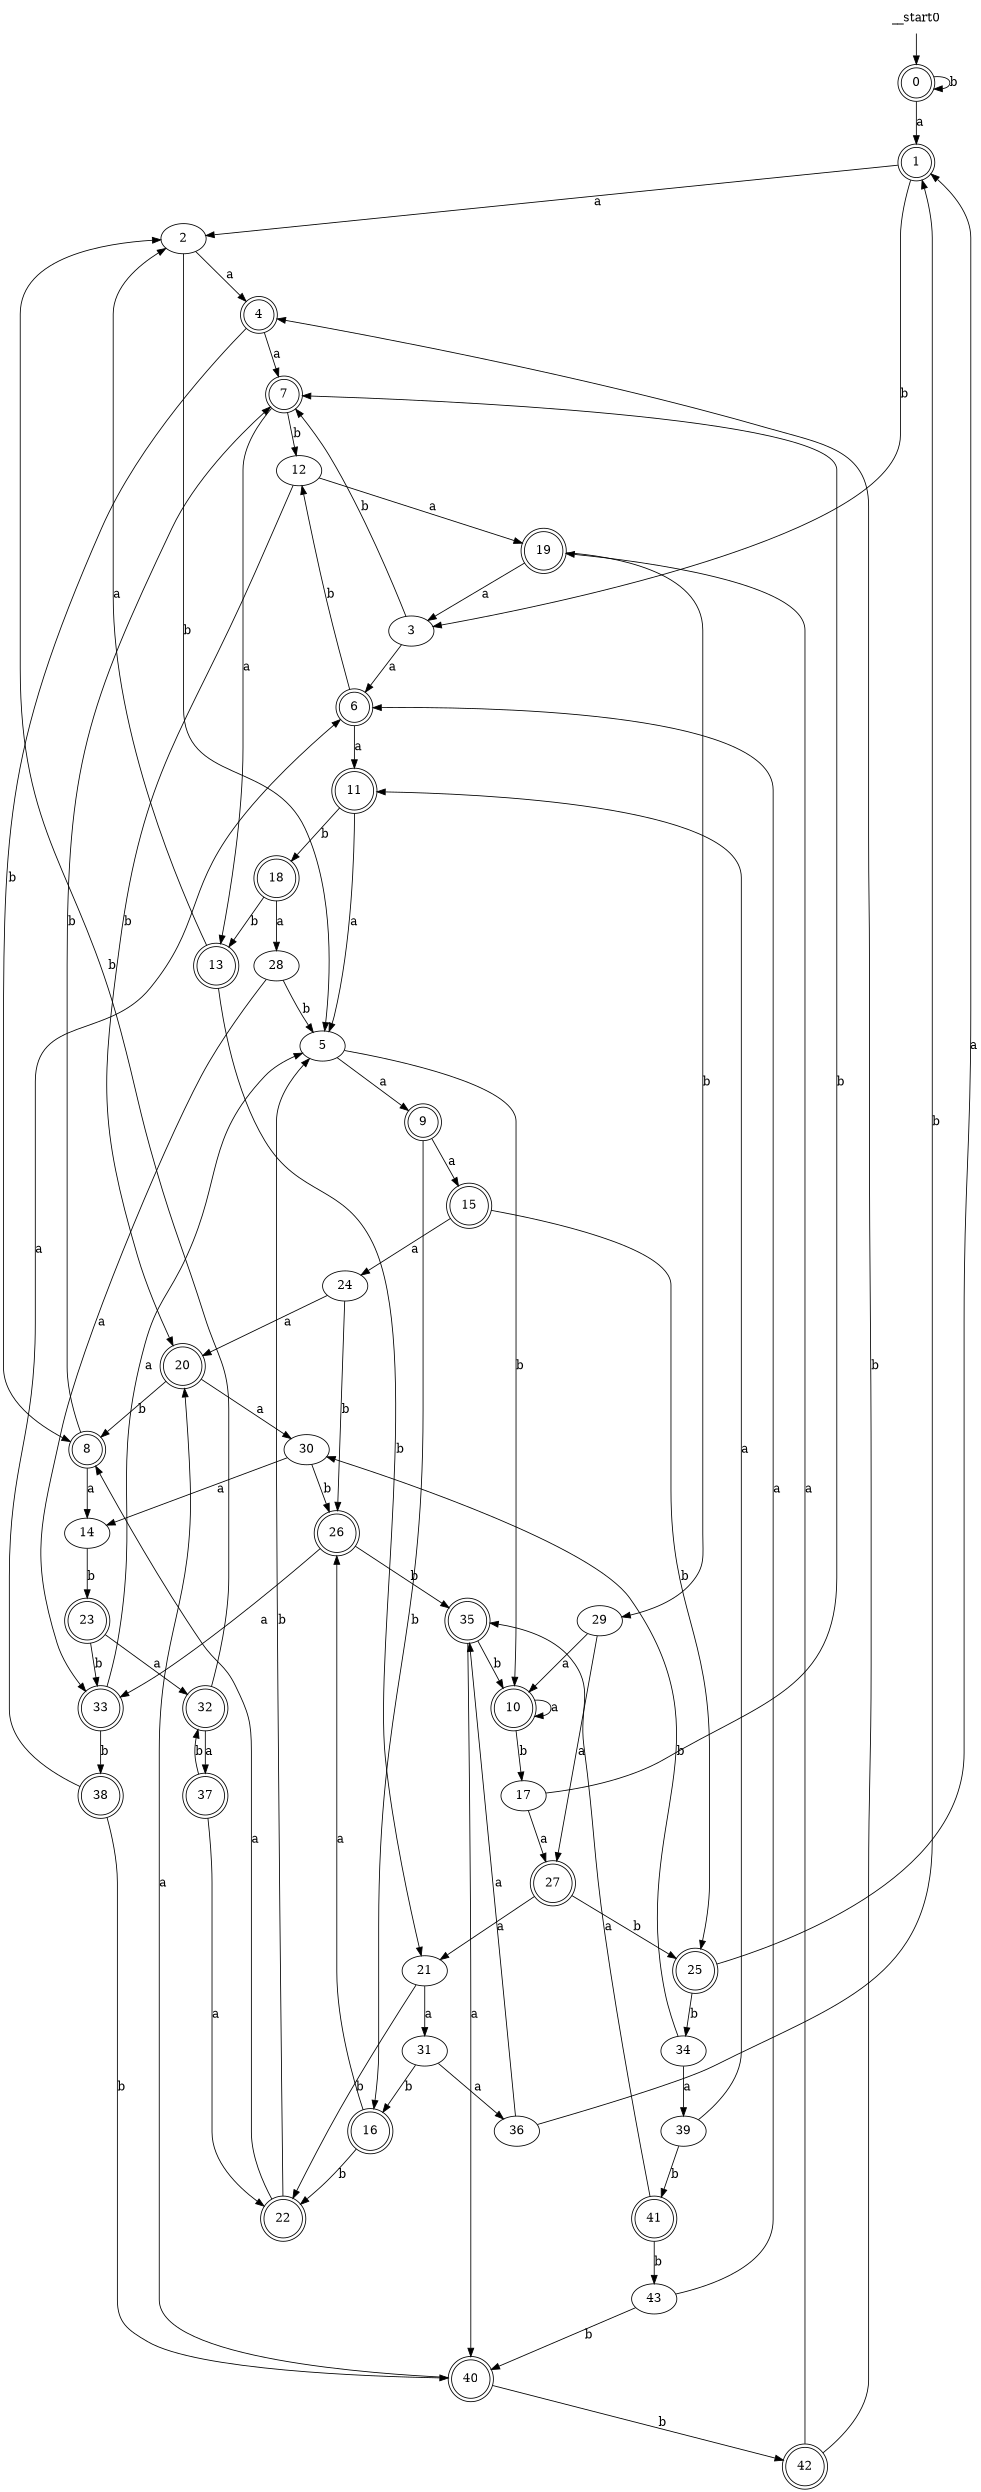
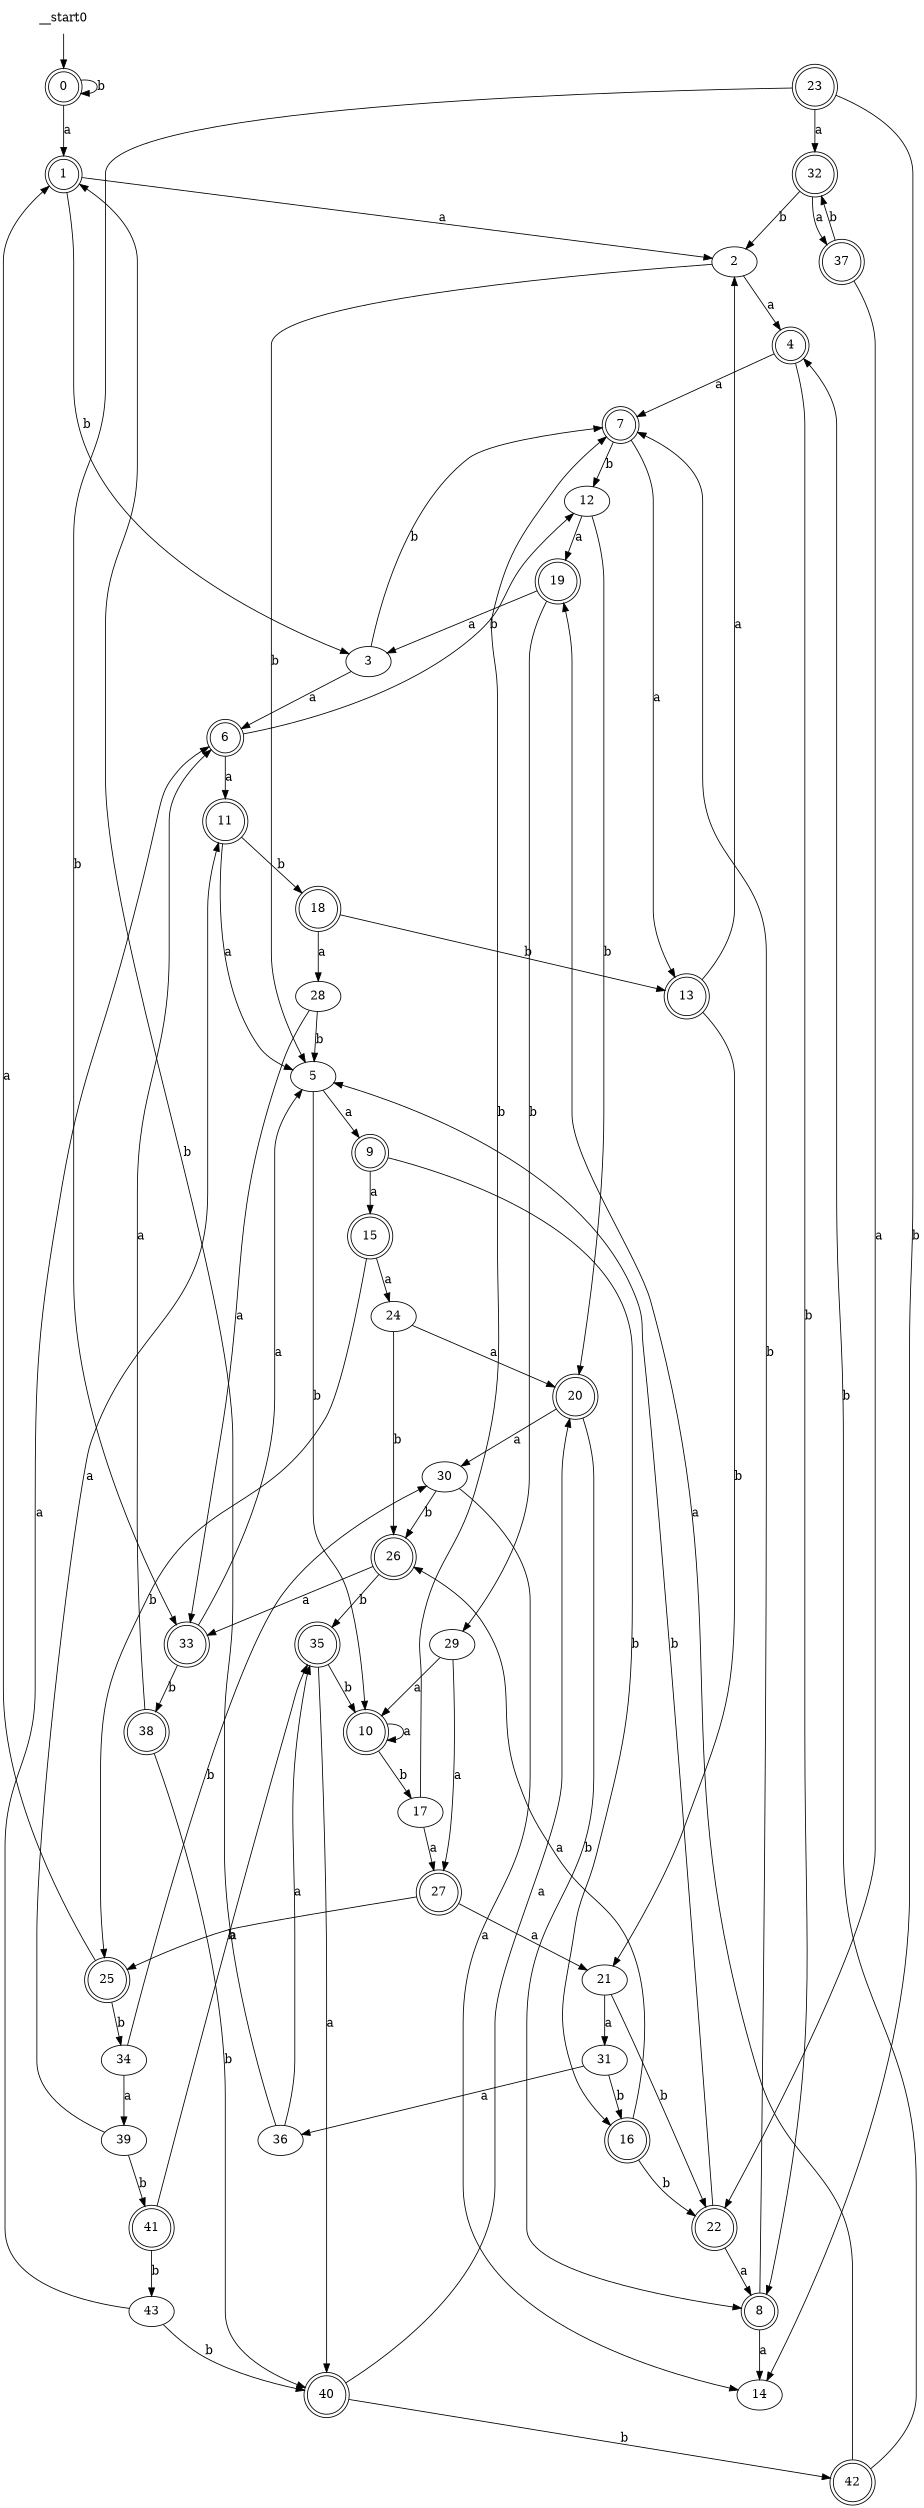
(87, 1569) -> (913, 1227)
